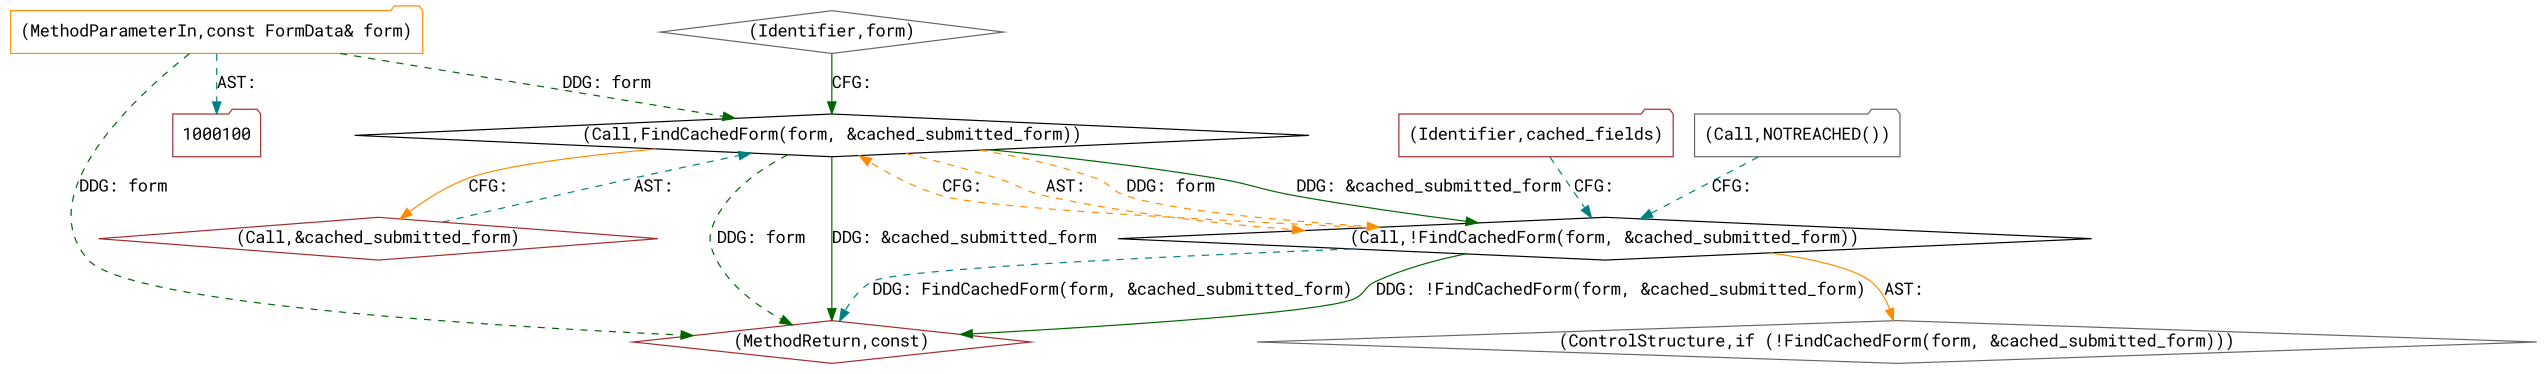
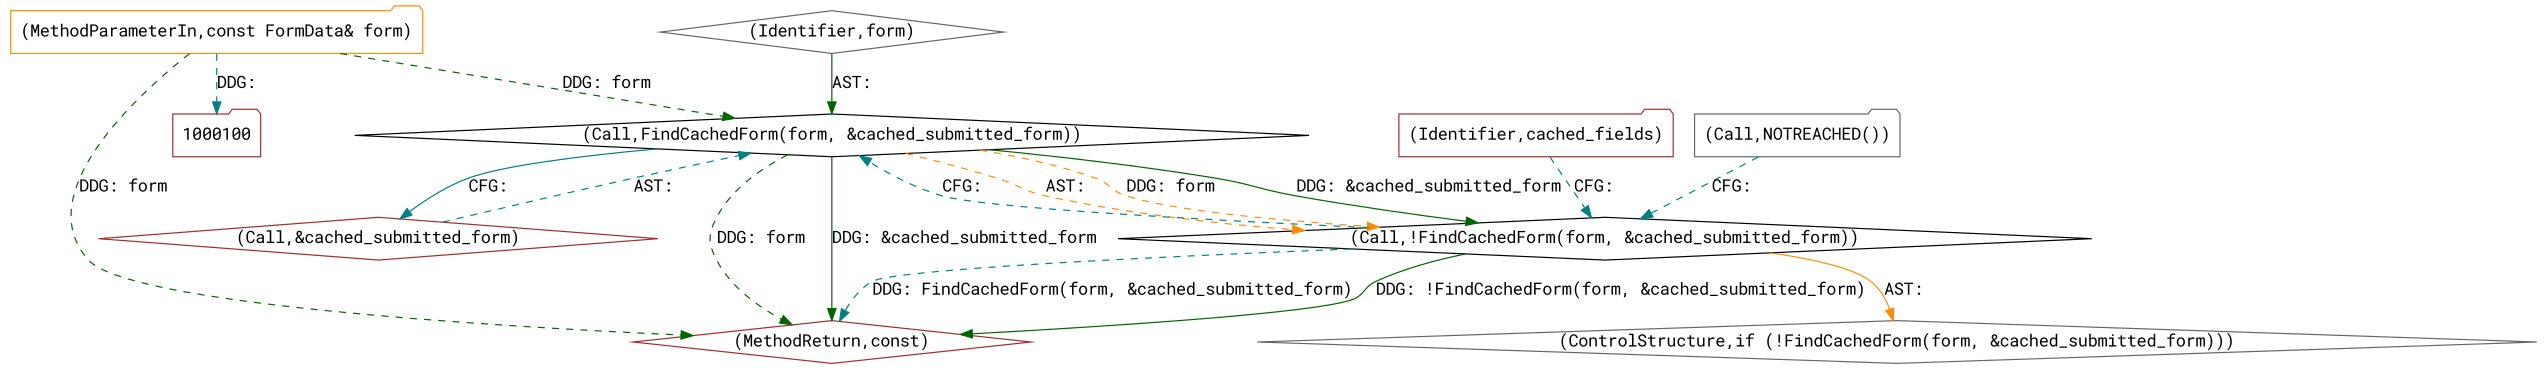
(242, 84) -> (242, 84)
(857, 84) -> (857, 84)
(528, 164) -> (528, 164)
(1090, 212) -> (1090, 212)
